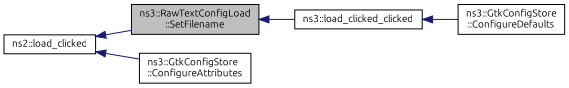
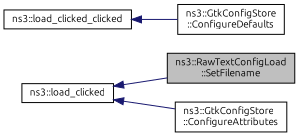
(282, 19) -> none
(50, 44) -> (68, 93)
